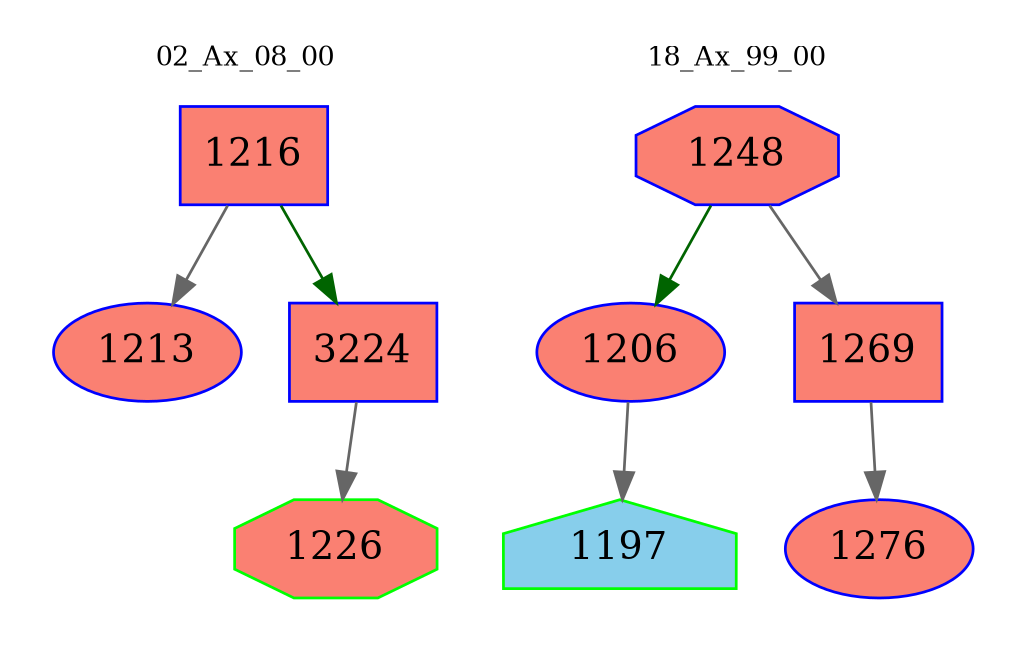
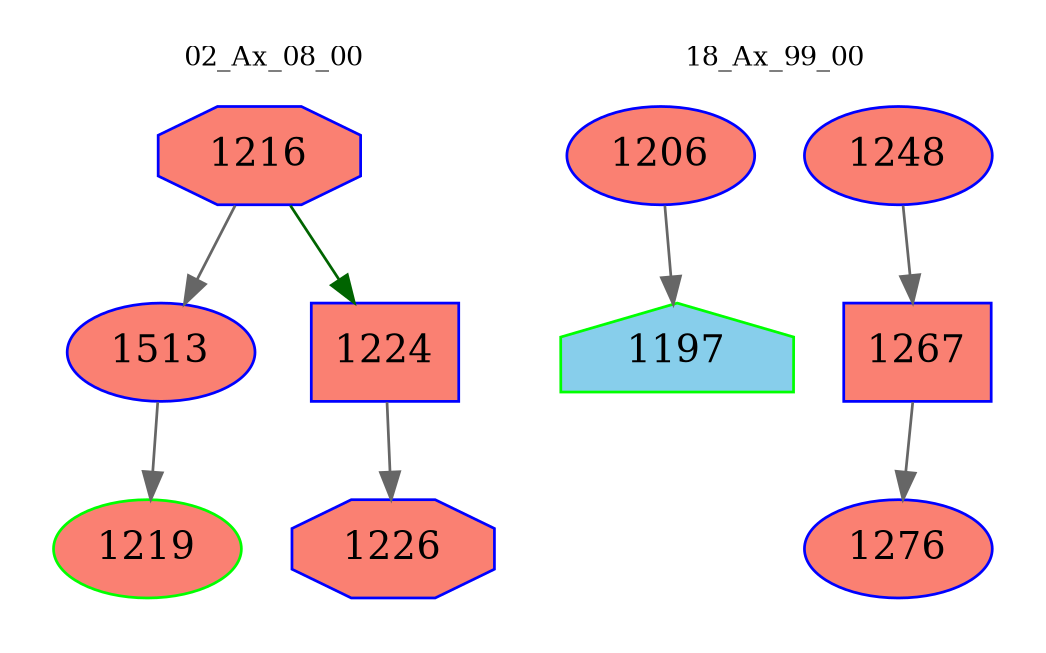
(254, 156) -> (259, 156)
(737, 156) -> (898, 156)
(690, 243) -> none
(147, 352) -> (161, 352)
(363, 352) -> (385, 352)
(868, 352) -> (917, 352)
none -> (147, 549)
(336, 549) -> (393, 549)
